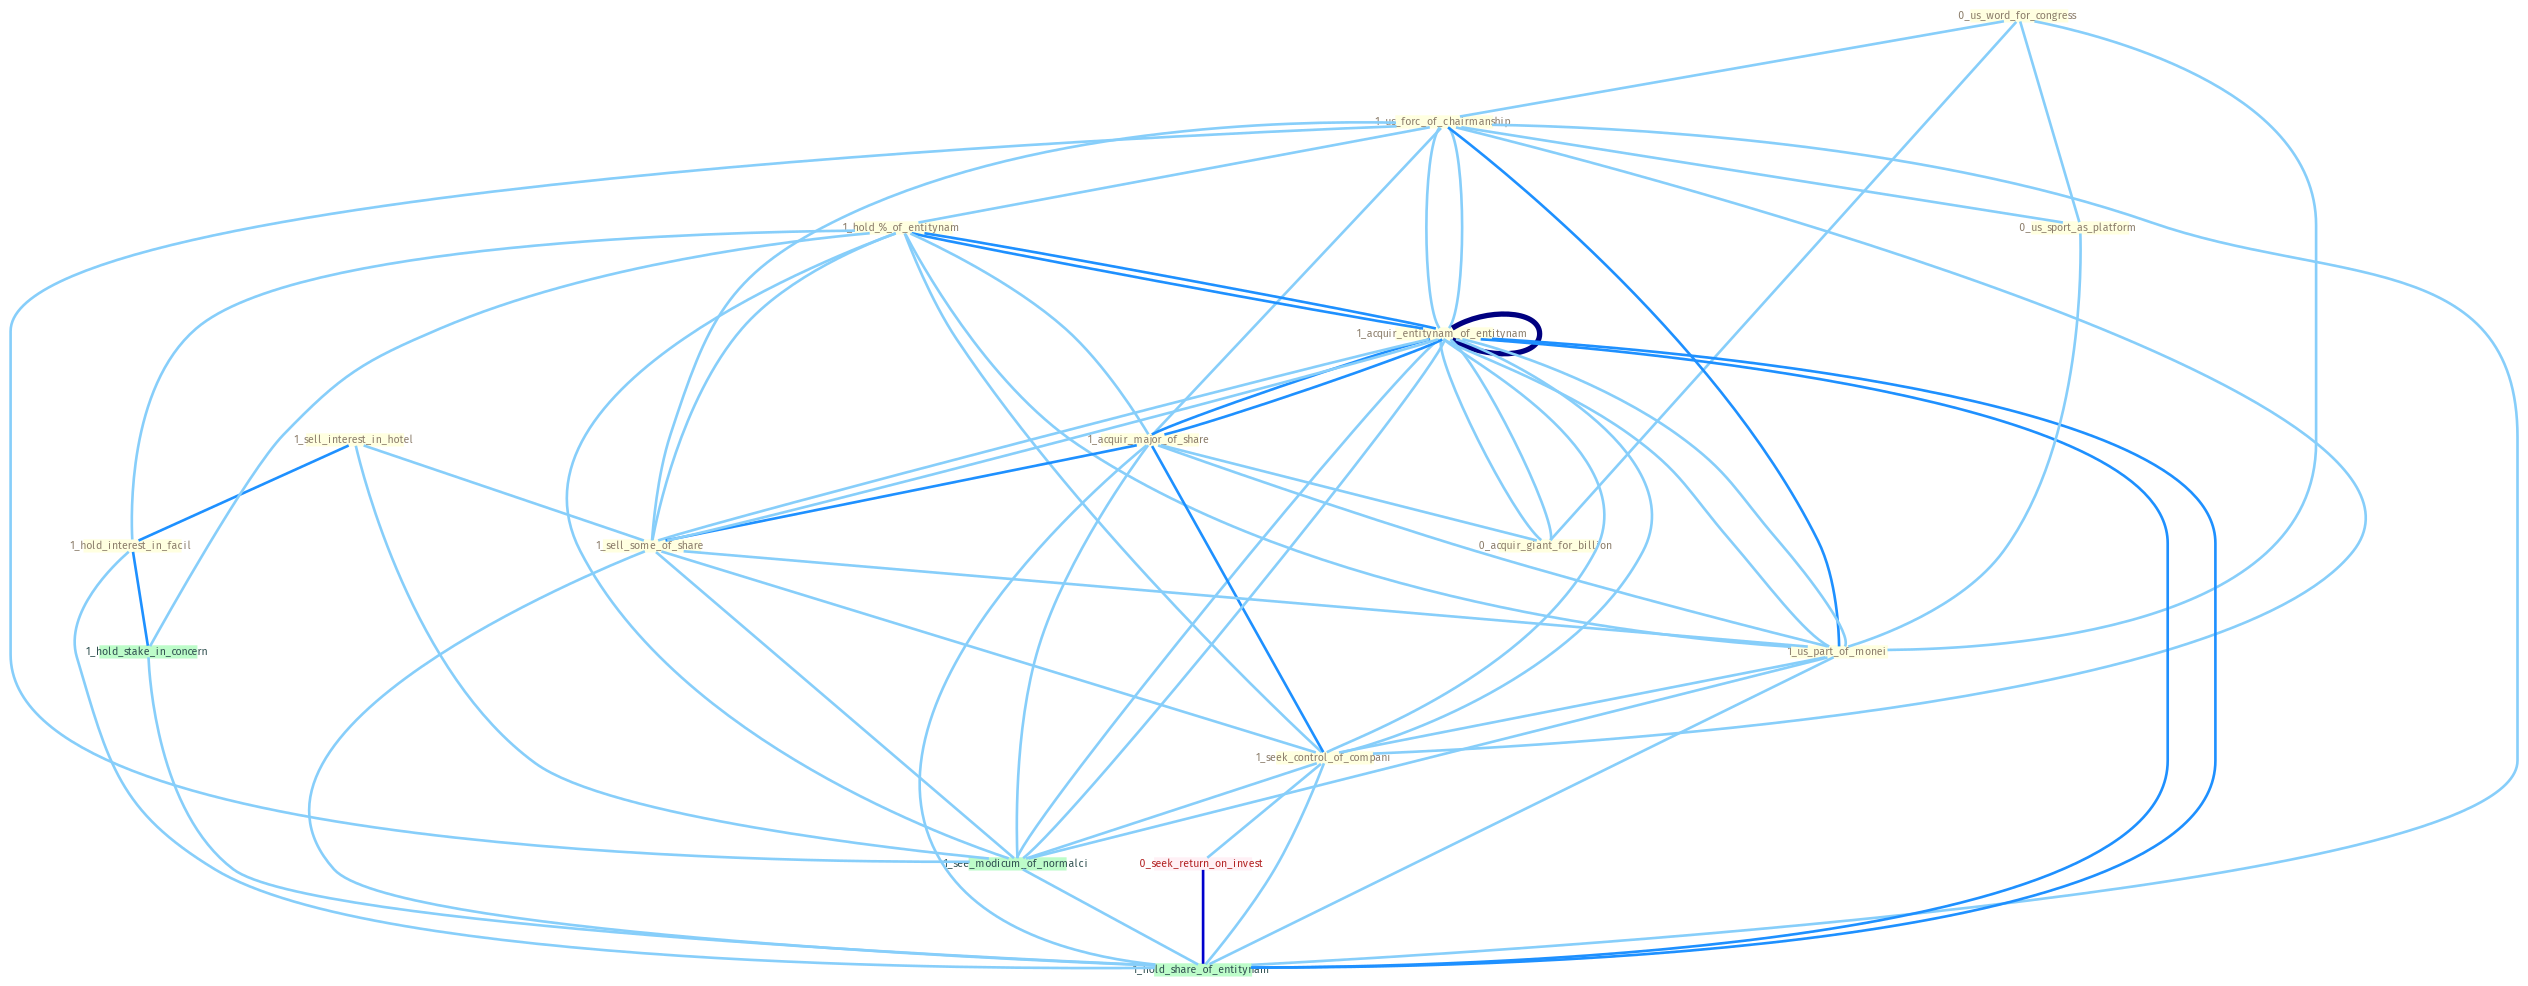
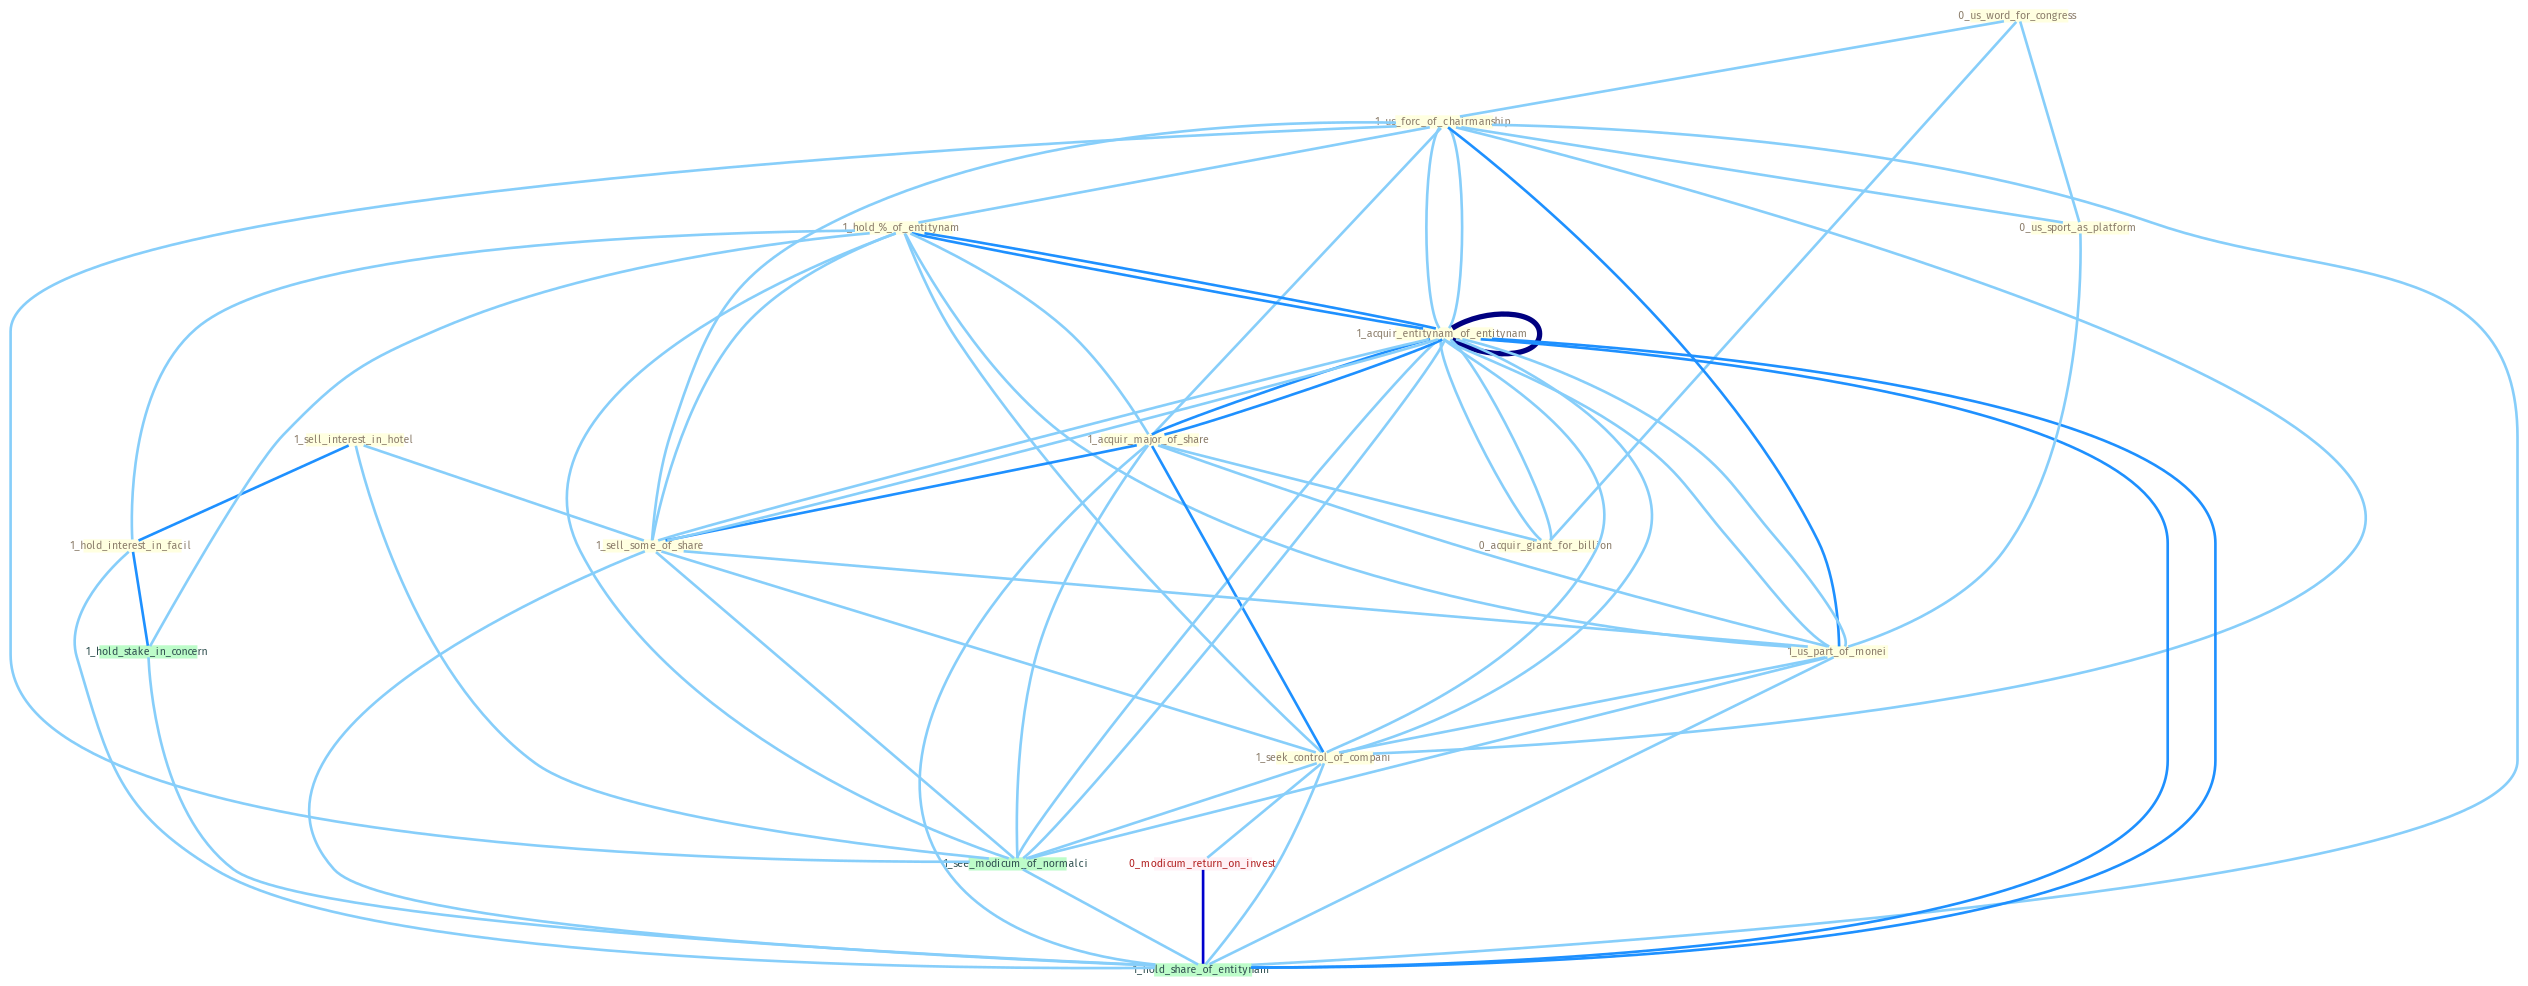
(2316, 408) -> none
(1203, 864) -> (1203, 864)
